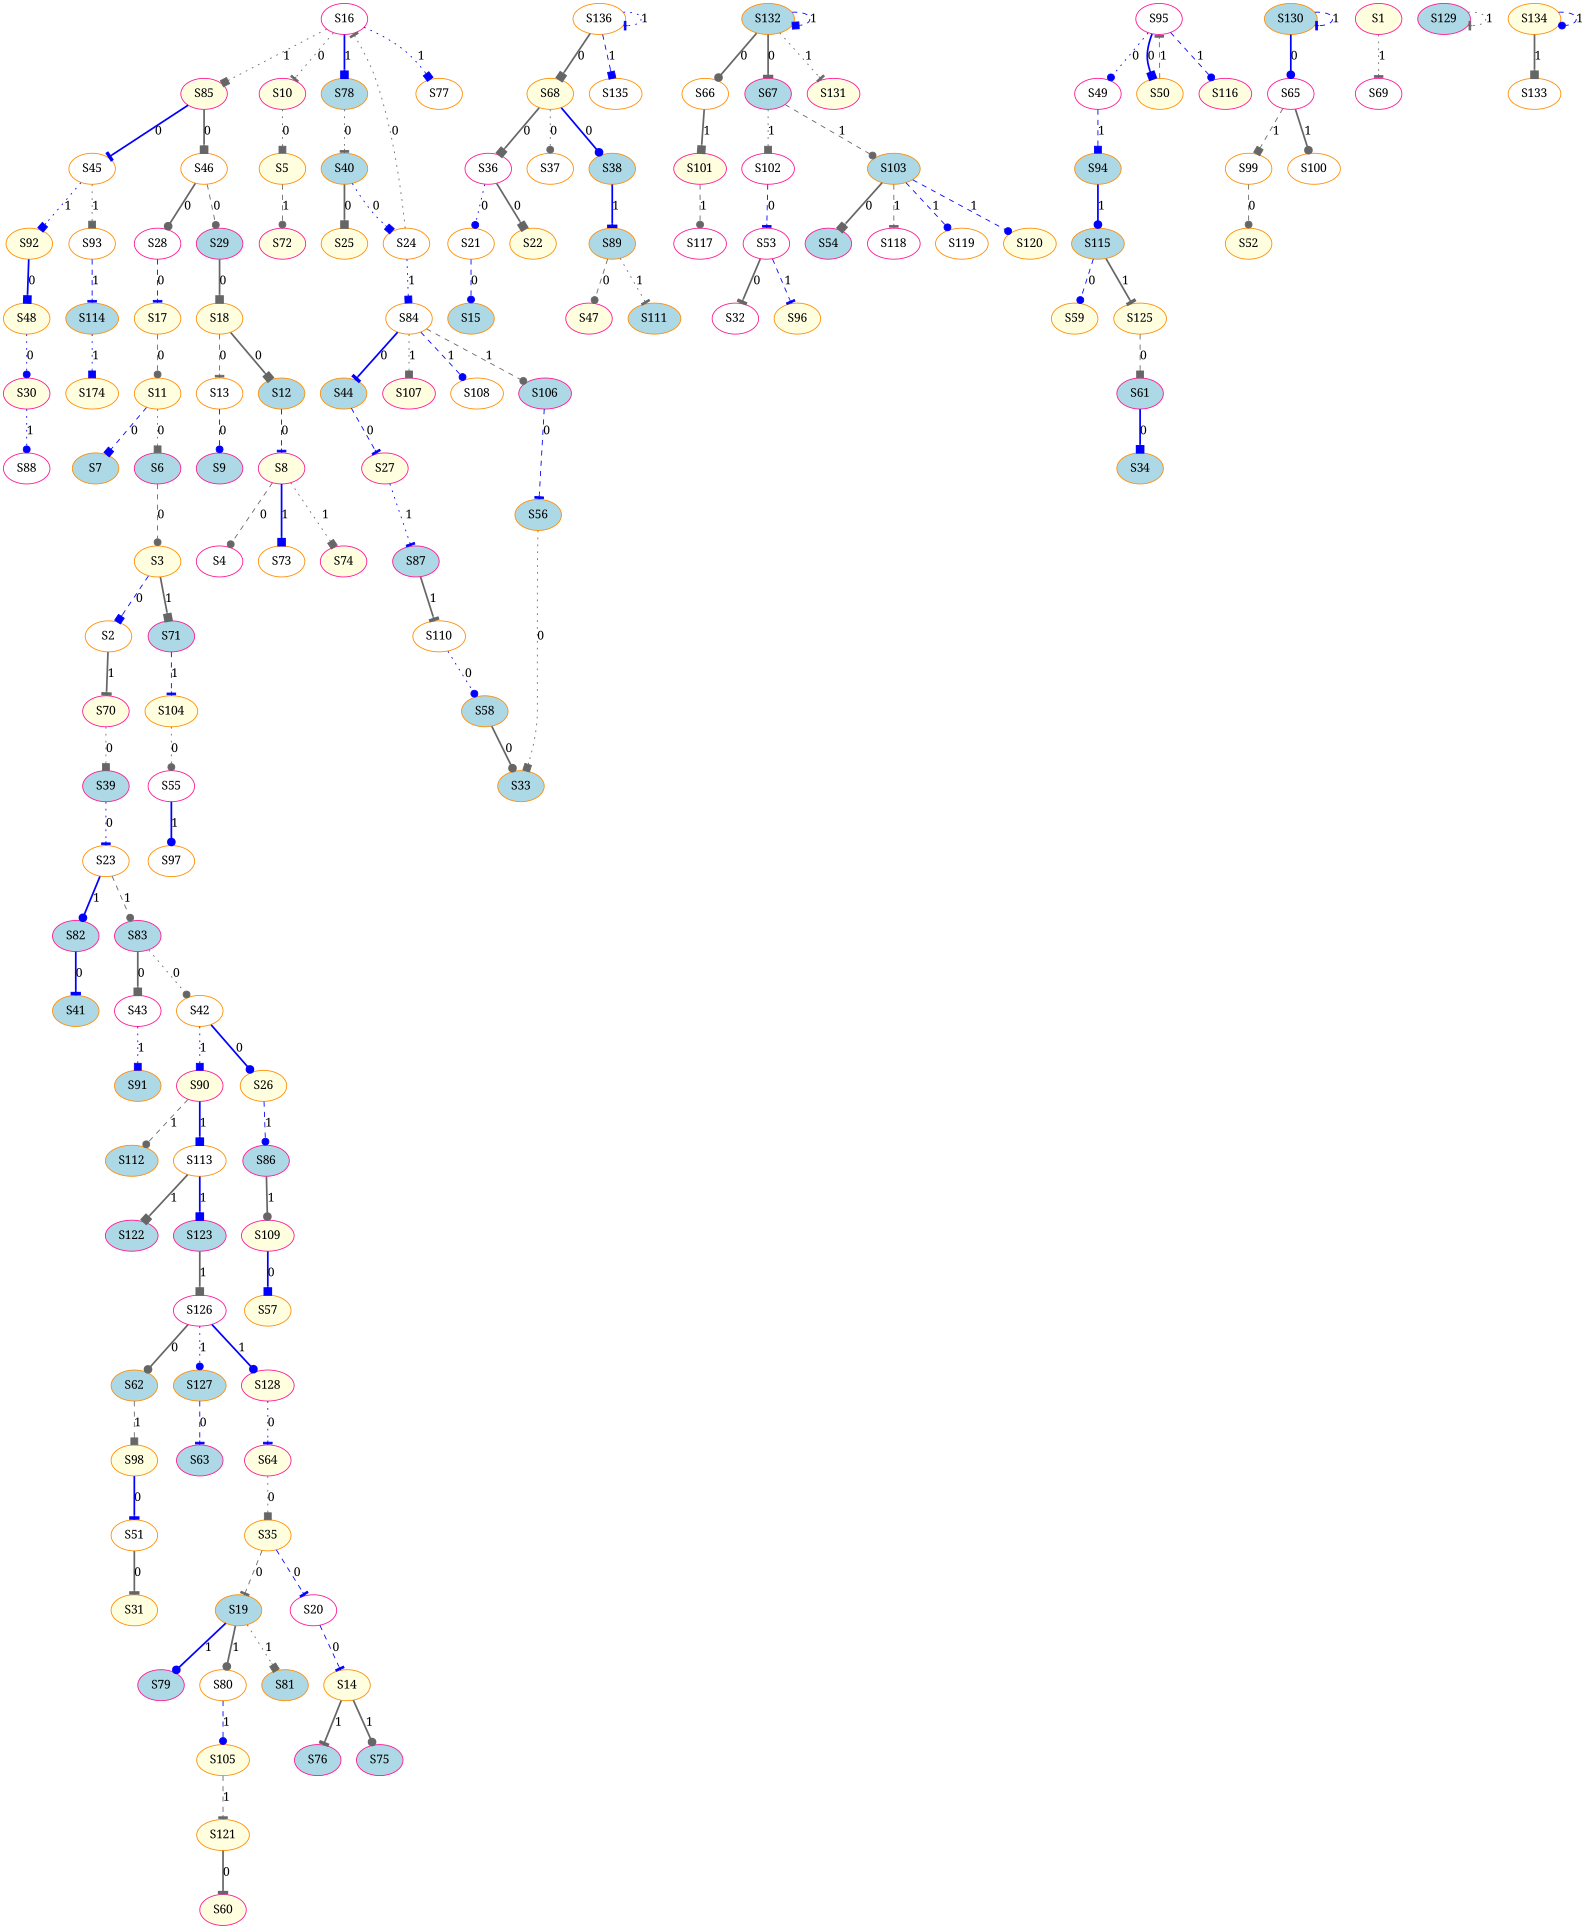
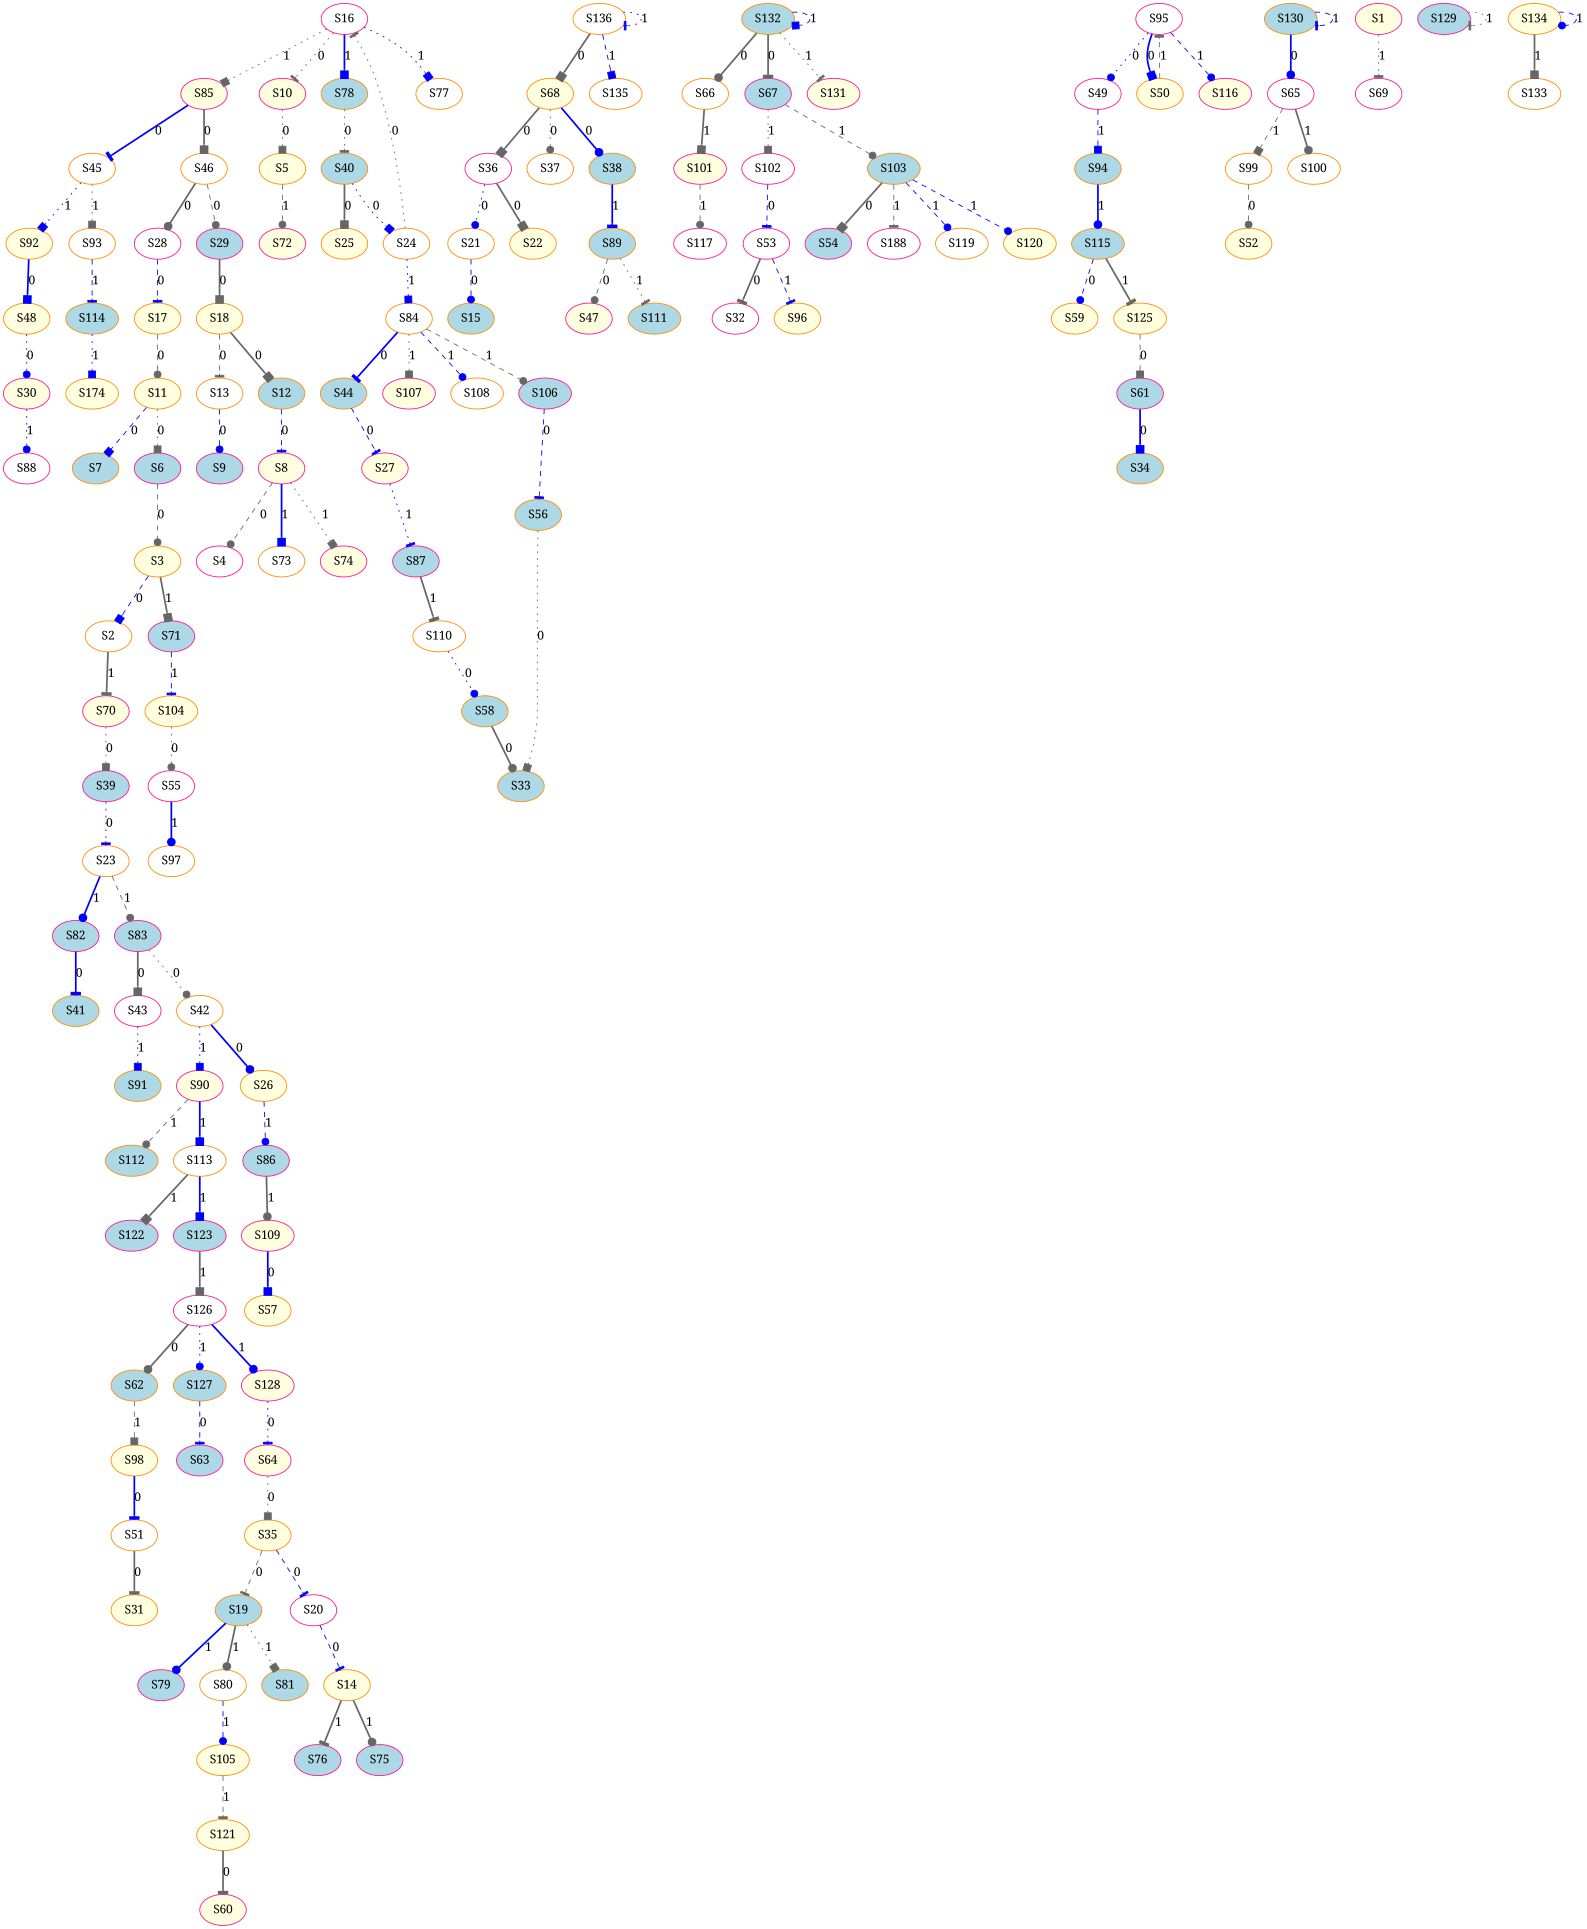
(894, 244) -> (894, 244)
